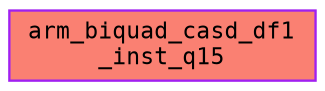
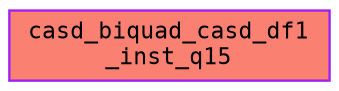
(162, 46) -> (169, 46)
